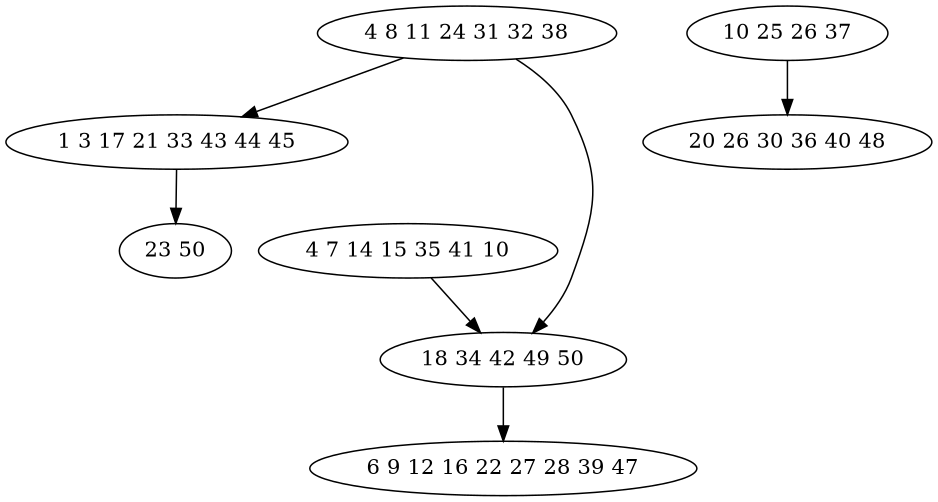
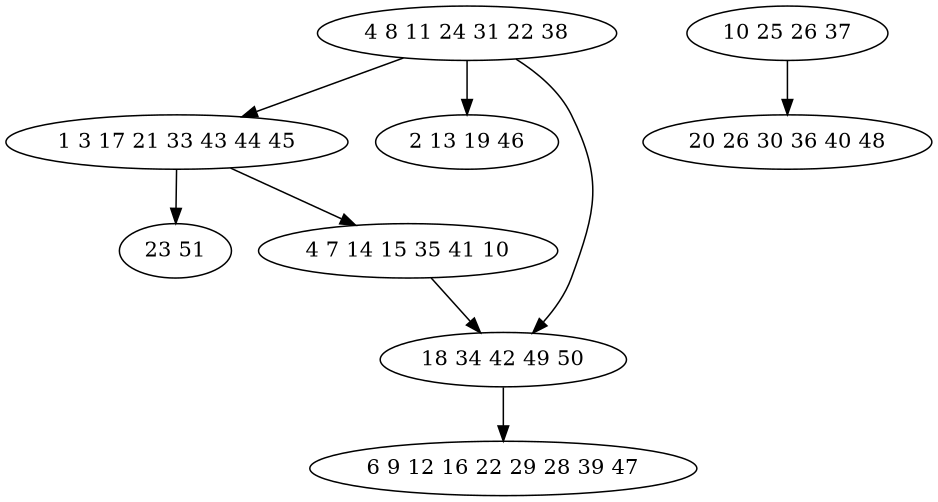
(467, 33) -> (467, 33)
none -> (467, 142)
none -> (286, 193)
(175, 251) -> (175, 251)
(503, 468) -> (503, 468)
